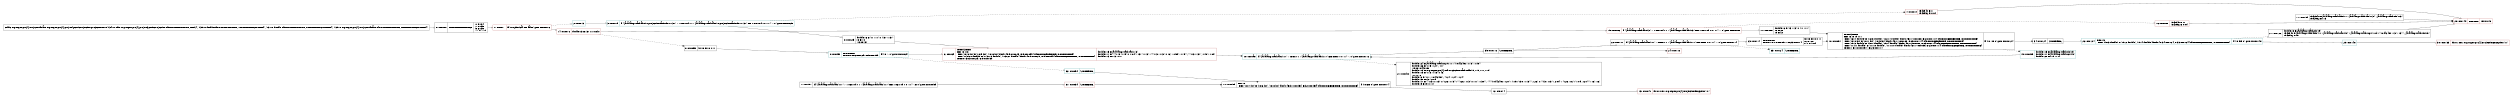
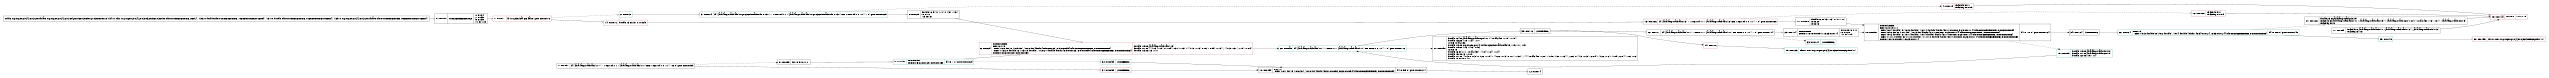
(2474, 21) -> (2510, 17)
(640, 40) -> (735, 63)
none -> (1821, 50)
(1674, 91) -> none
